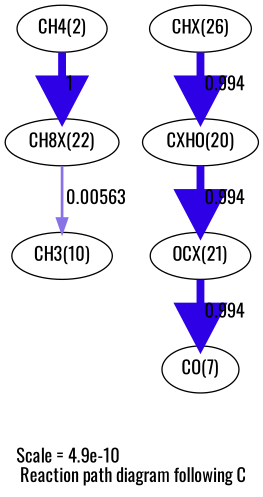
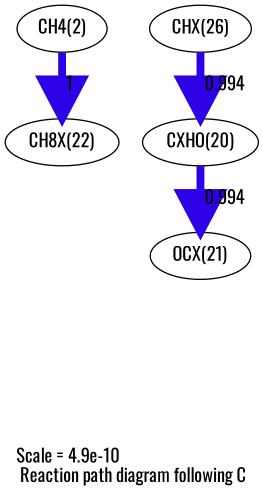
(62, 256) -> none
(200, 369) -> none
